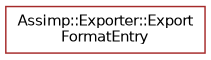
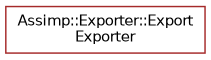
(105, 30) -> (105, 30)
